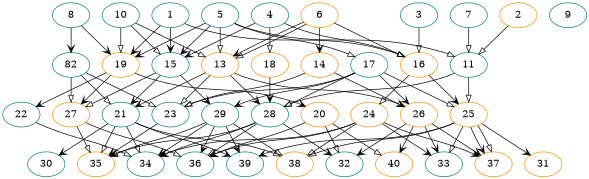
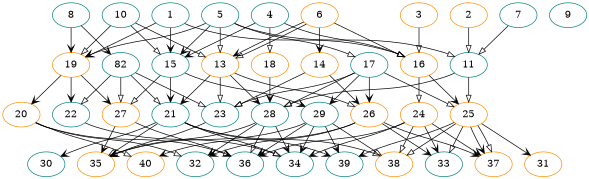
(419, 15) -> (419, 15)
none -> (99, 87)
(81, 134) -> (110, 136)
